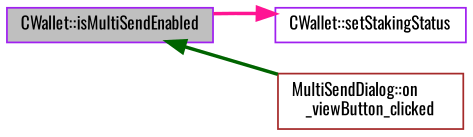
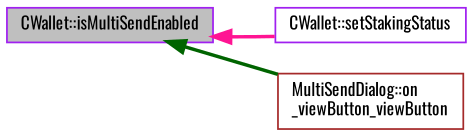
(235, 13) -> (253, 37)
(371, 101) -> (371, 101)
